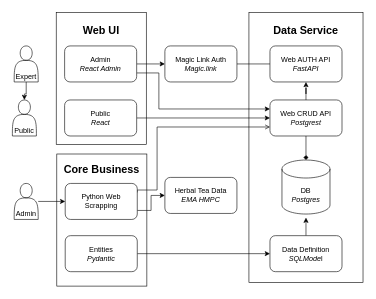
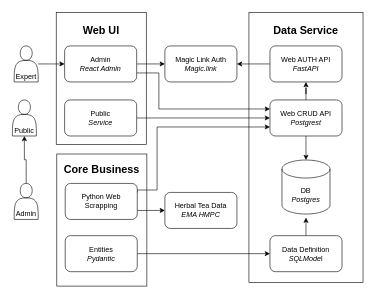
(240, 64) -> (242, 64)
(26, 94) -> (59, 64)
(101, 118) -> (101, 118)
(265, 127) -> (264, 127)
(306, 154) -> (306, 154)
(201, 195) -> (201, 210)
(49, 201) -> (24, 151)
